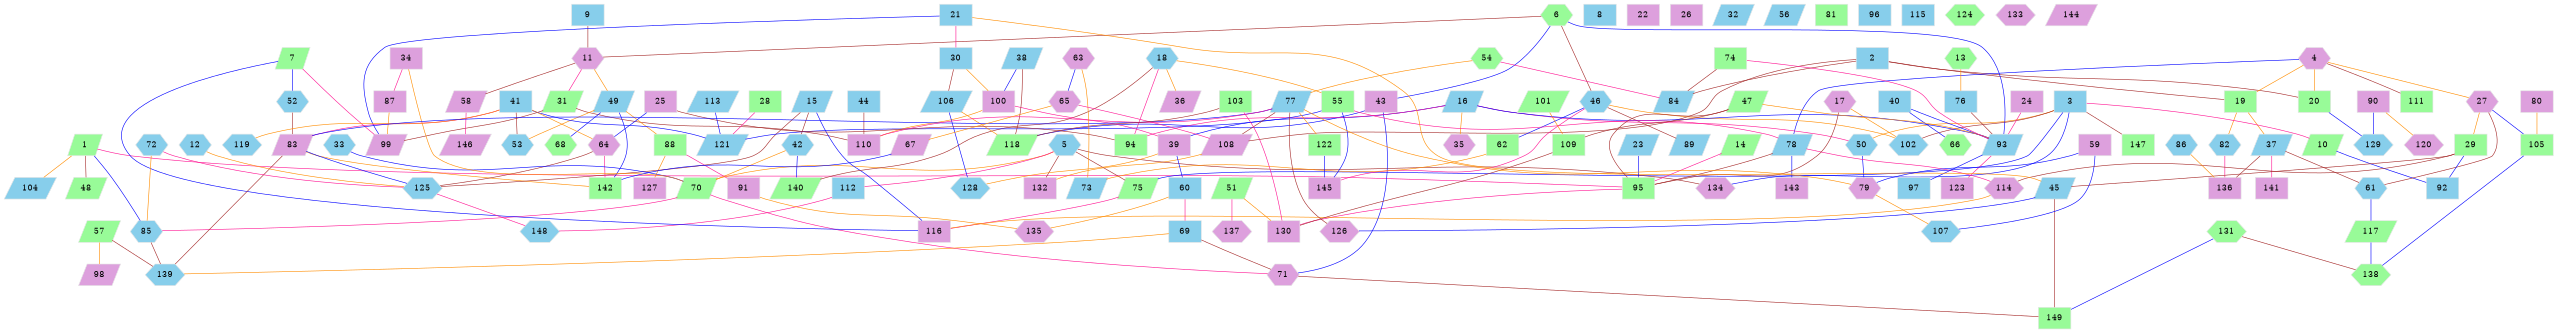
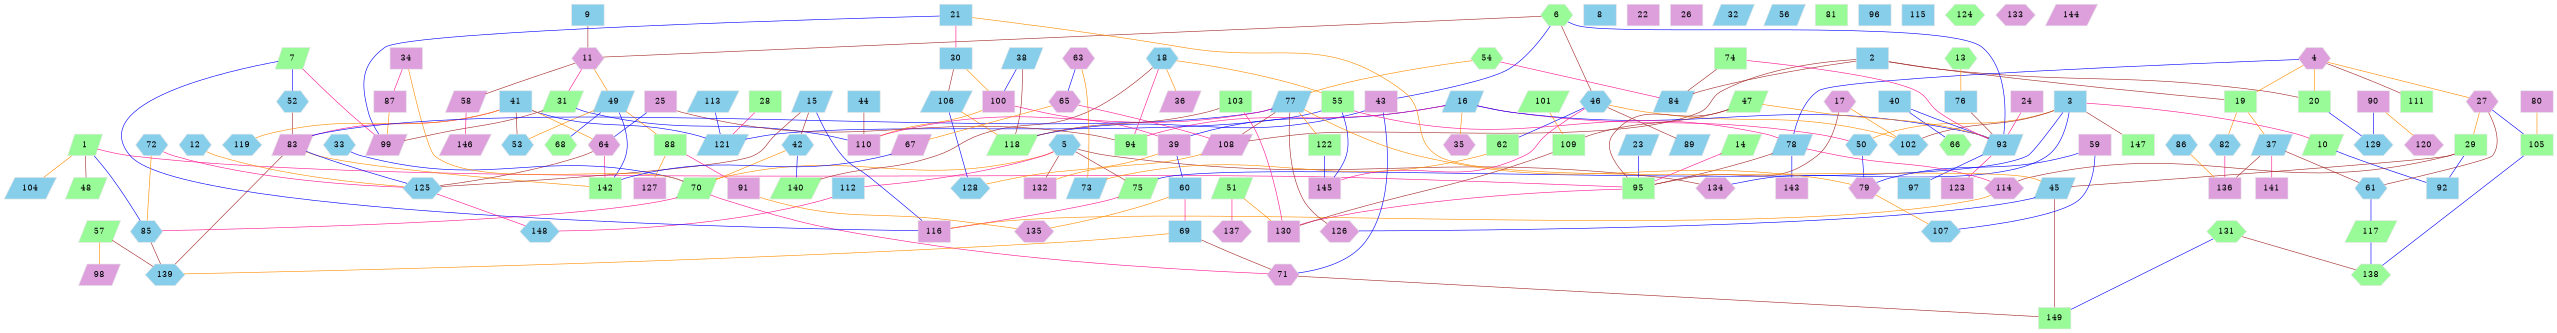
(711, 126) -> (711, 126)
